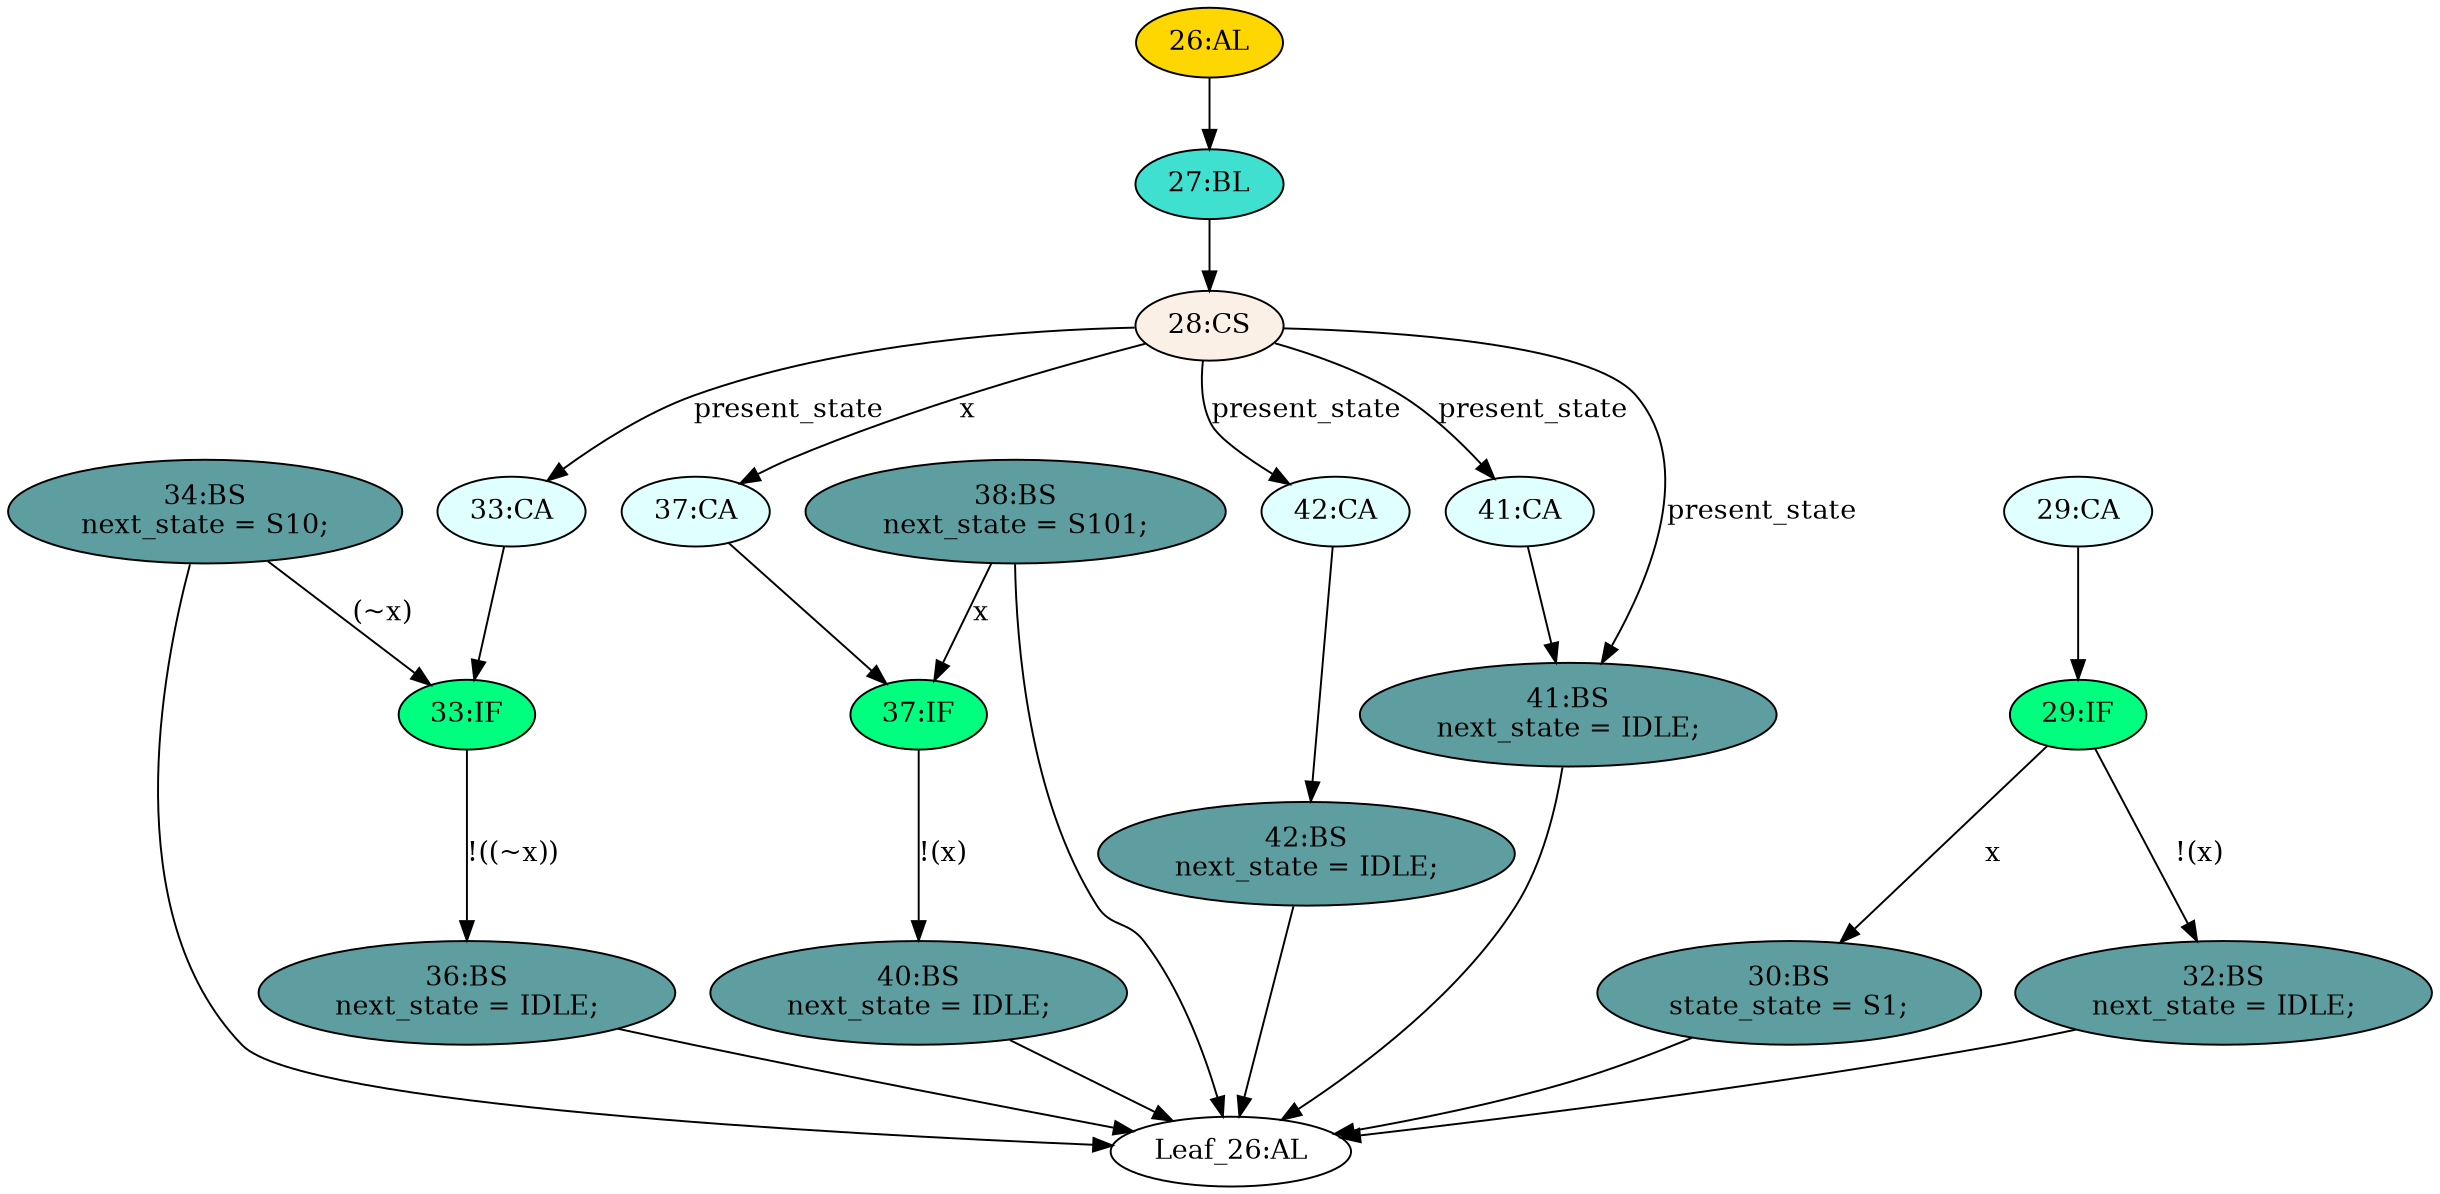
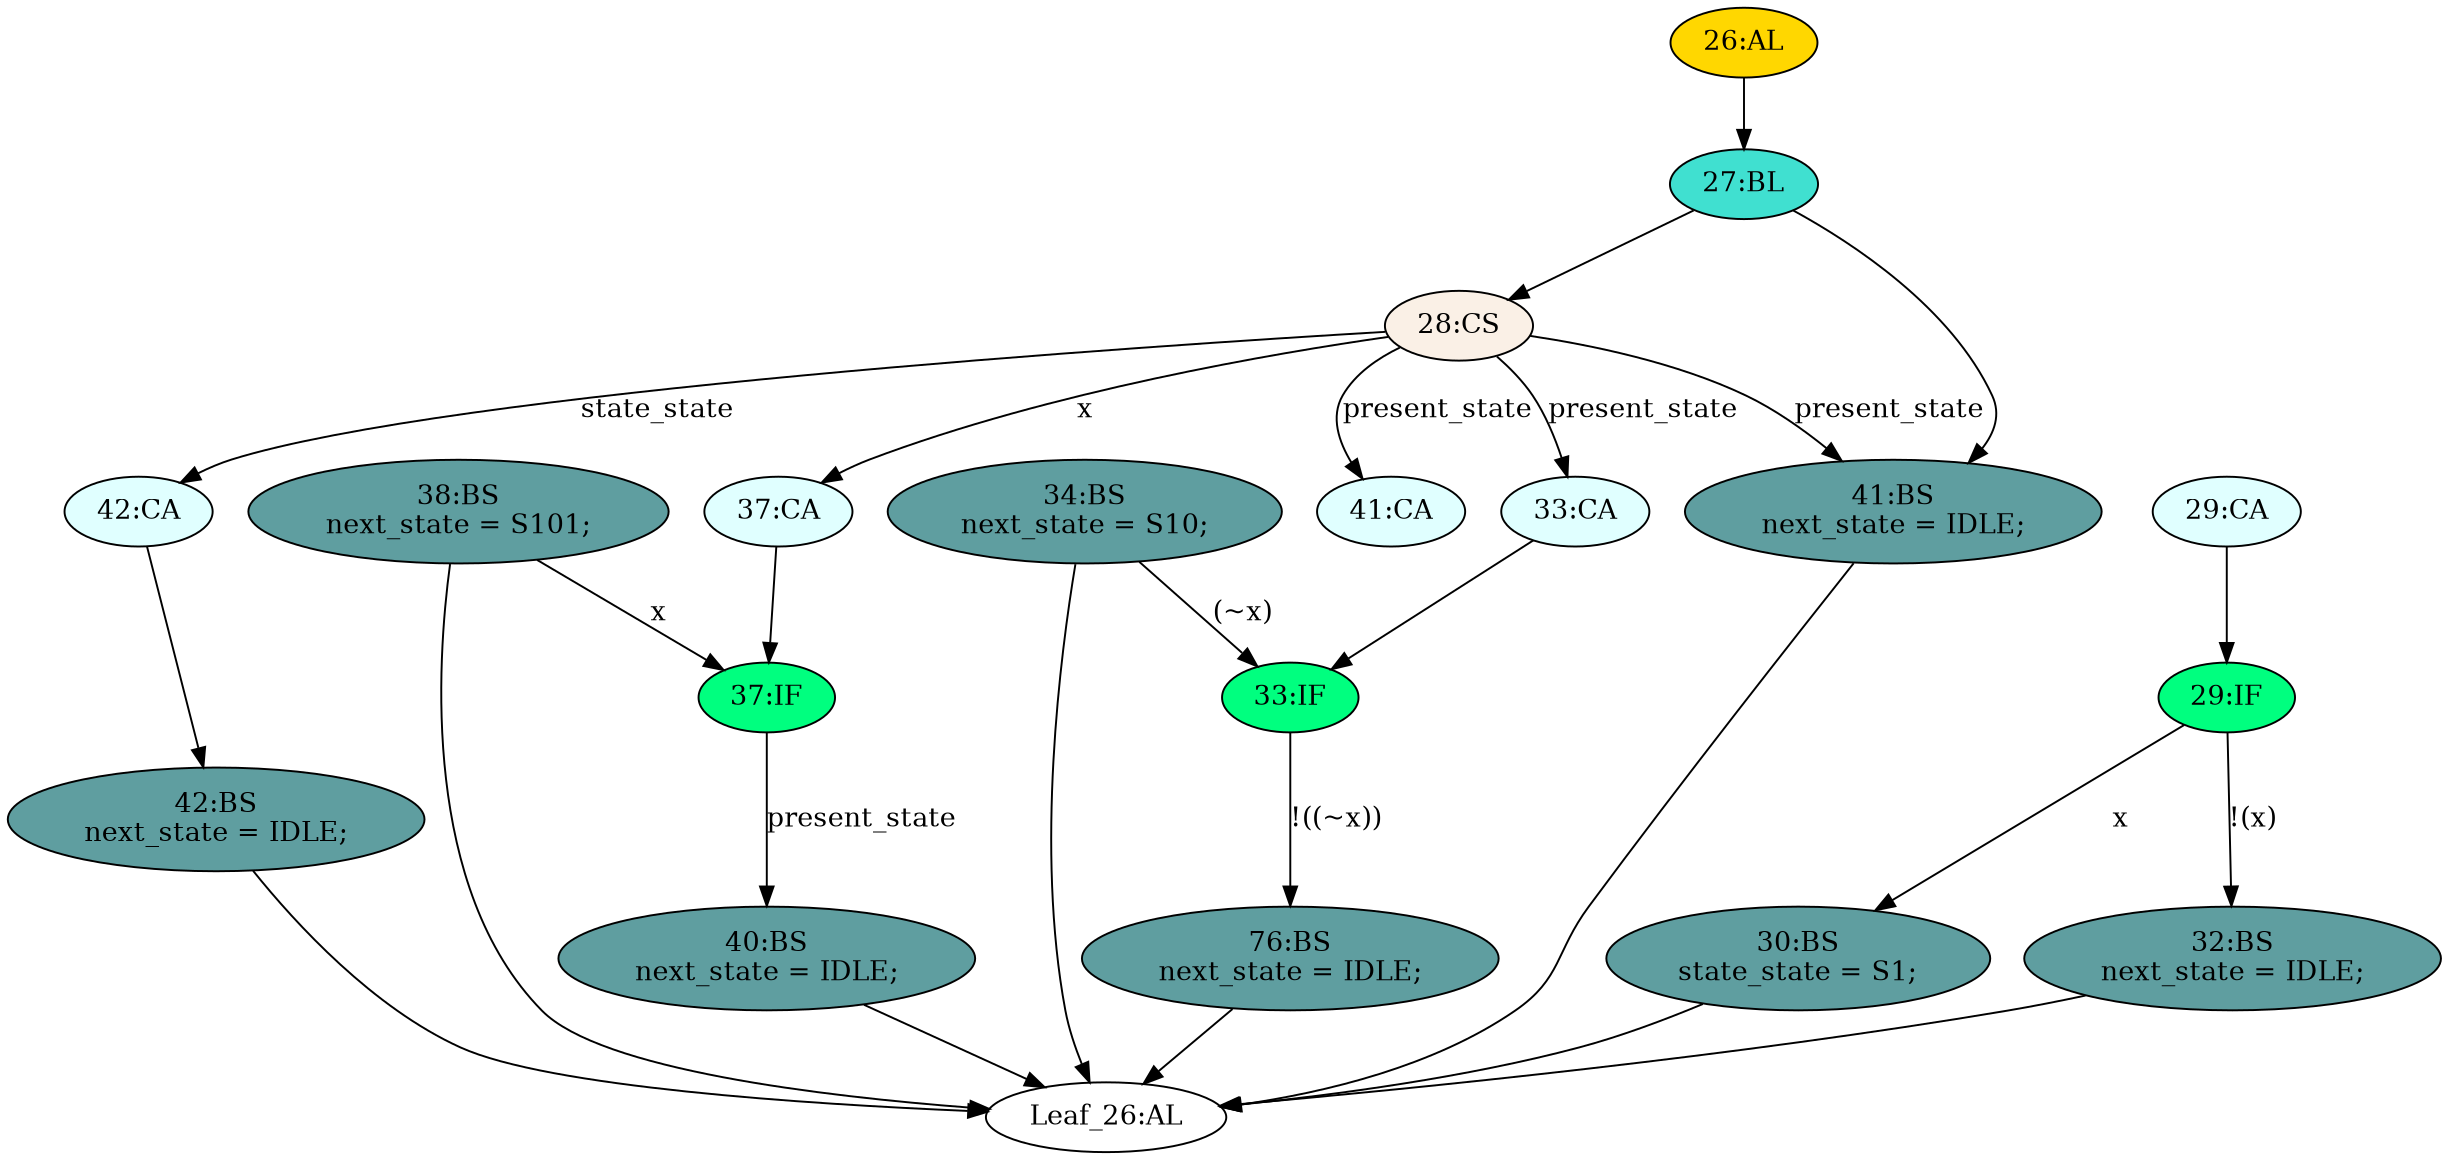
(1306, 410) -> (657, 410)
(1539, 595) -> (1928, 308)
(943, 854) -> (862, 819)
(467, 993) -> (1290, 958)
